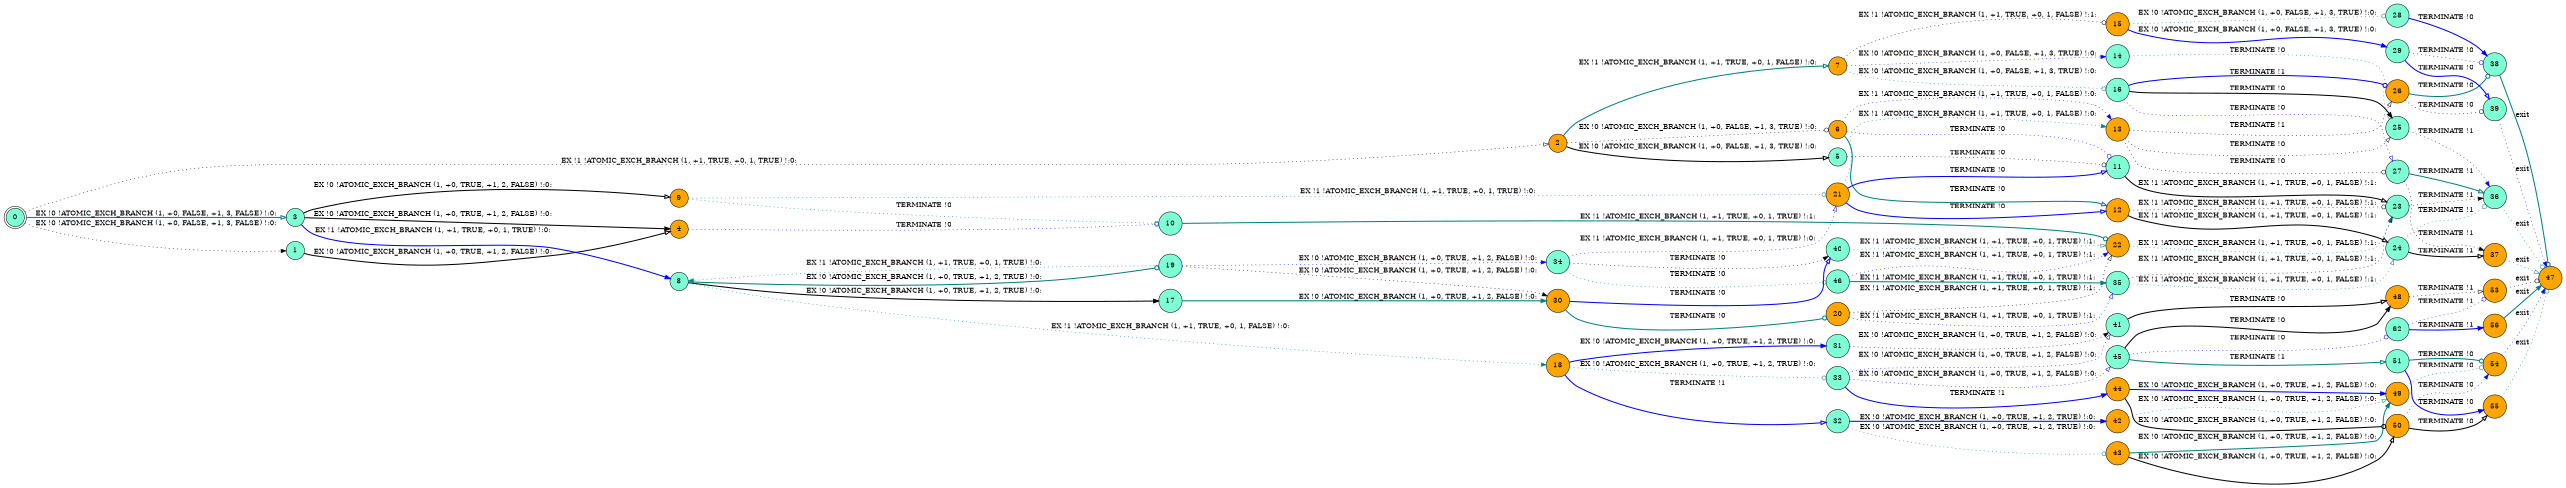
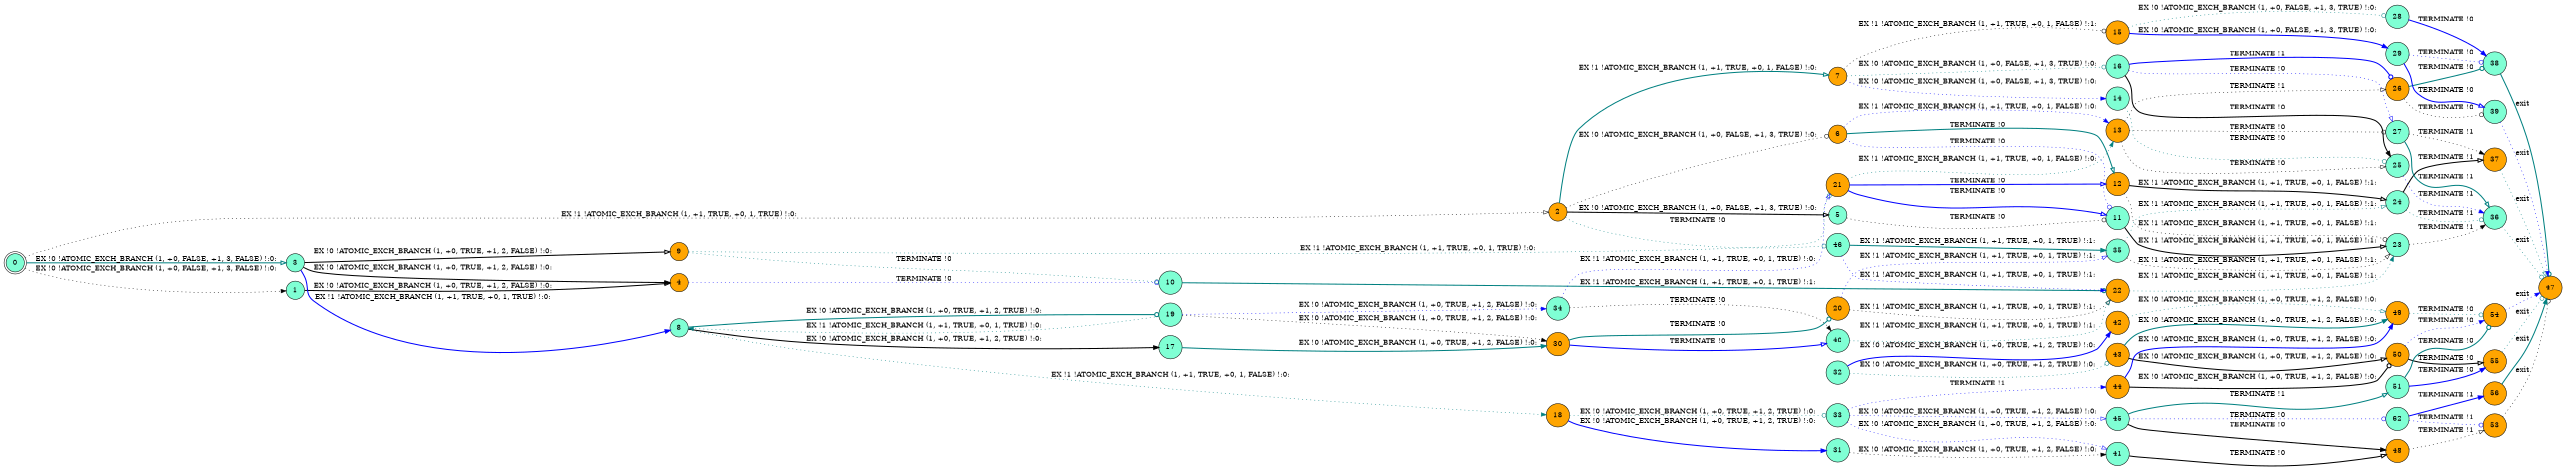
(1693, 287) -> (1692, 245)
(1972, 408) -> (1974, 393)
(1688, 419) -> none
